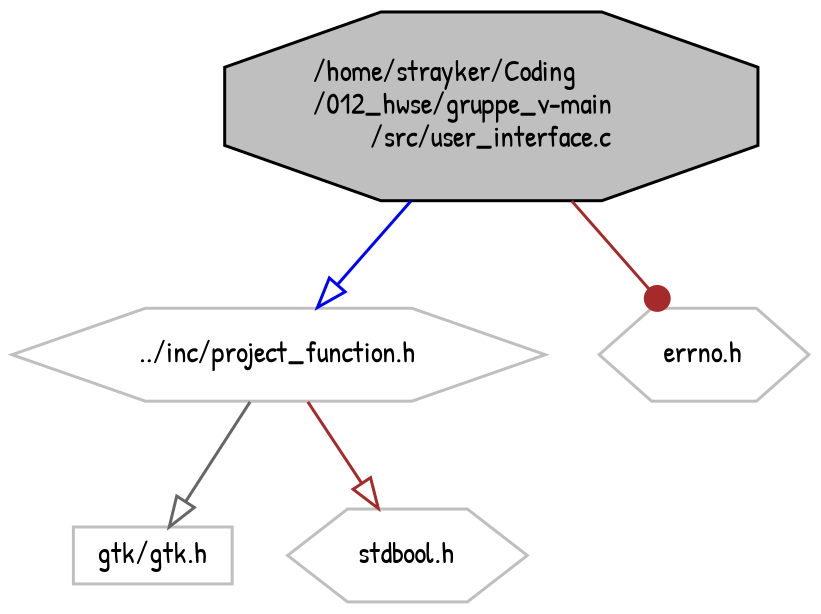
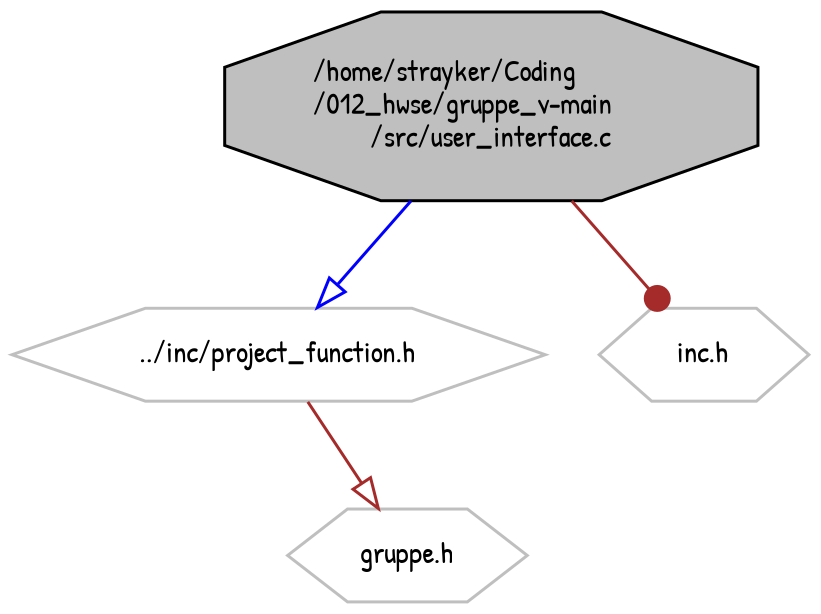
(704, 355) -> (704, 355)
(153, 555) -> none
(407, 555) -> (407, 555)
